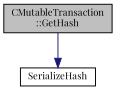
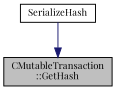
(58, 45) -> (58, 35)
